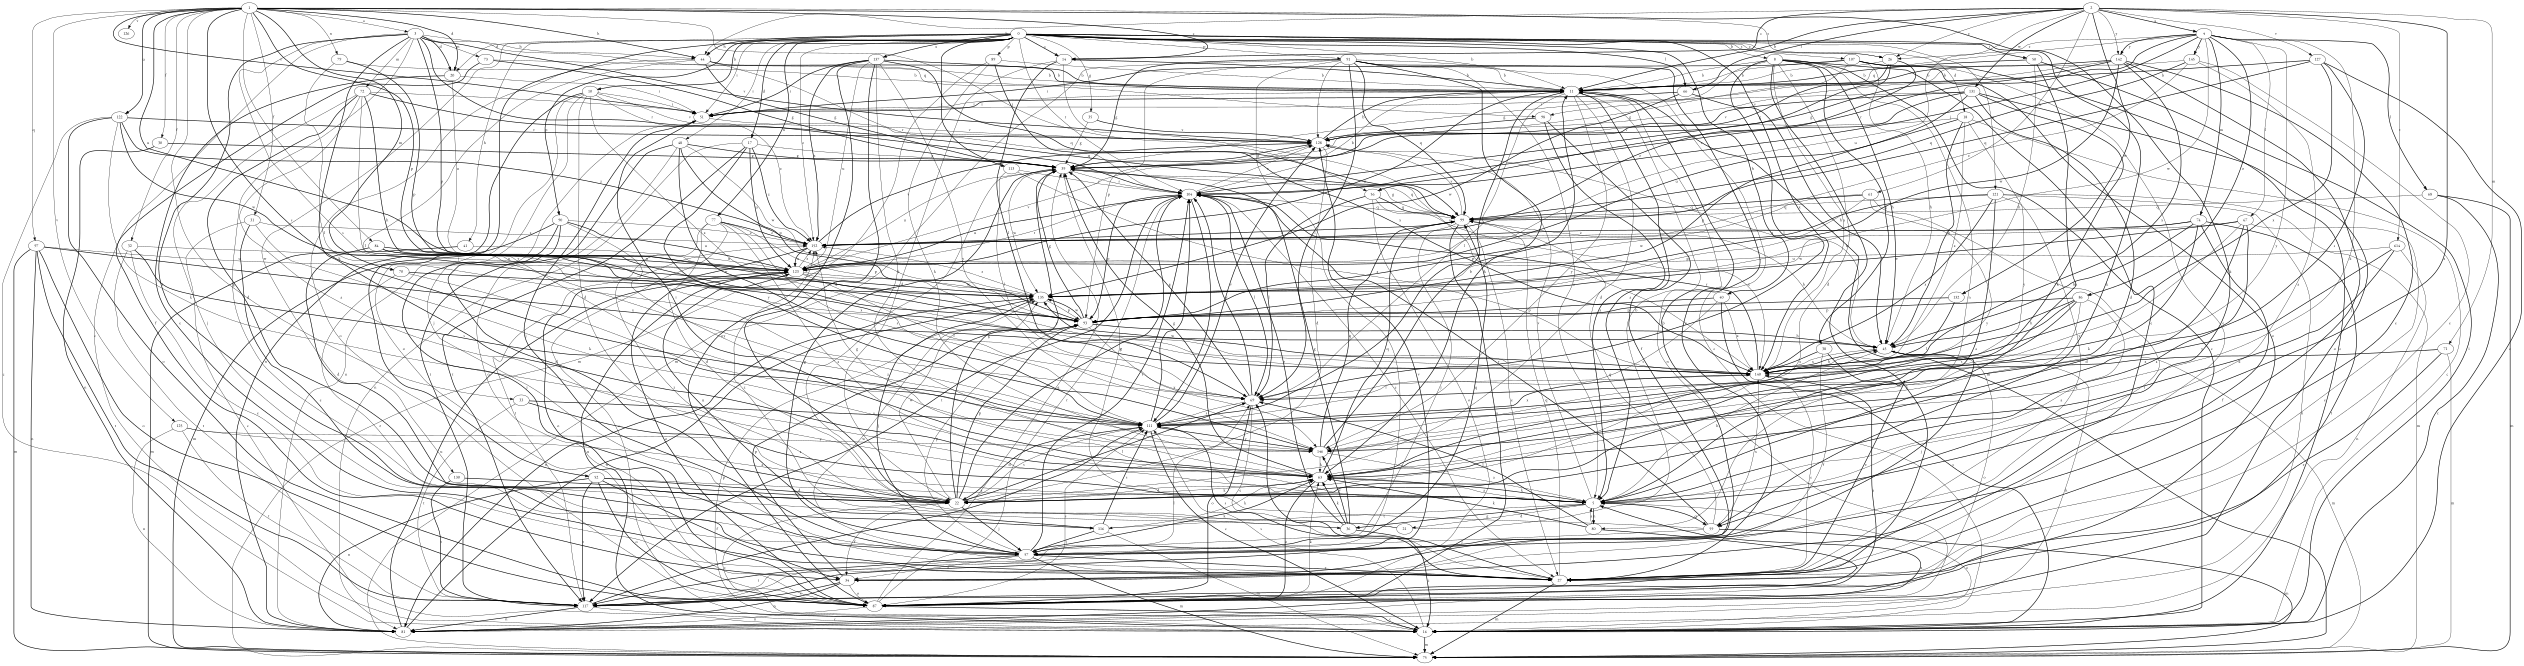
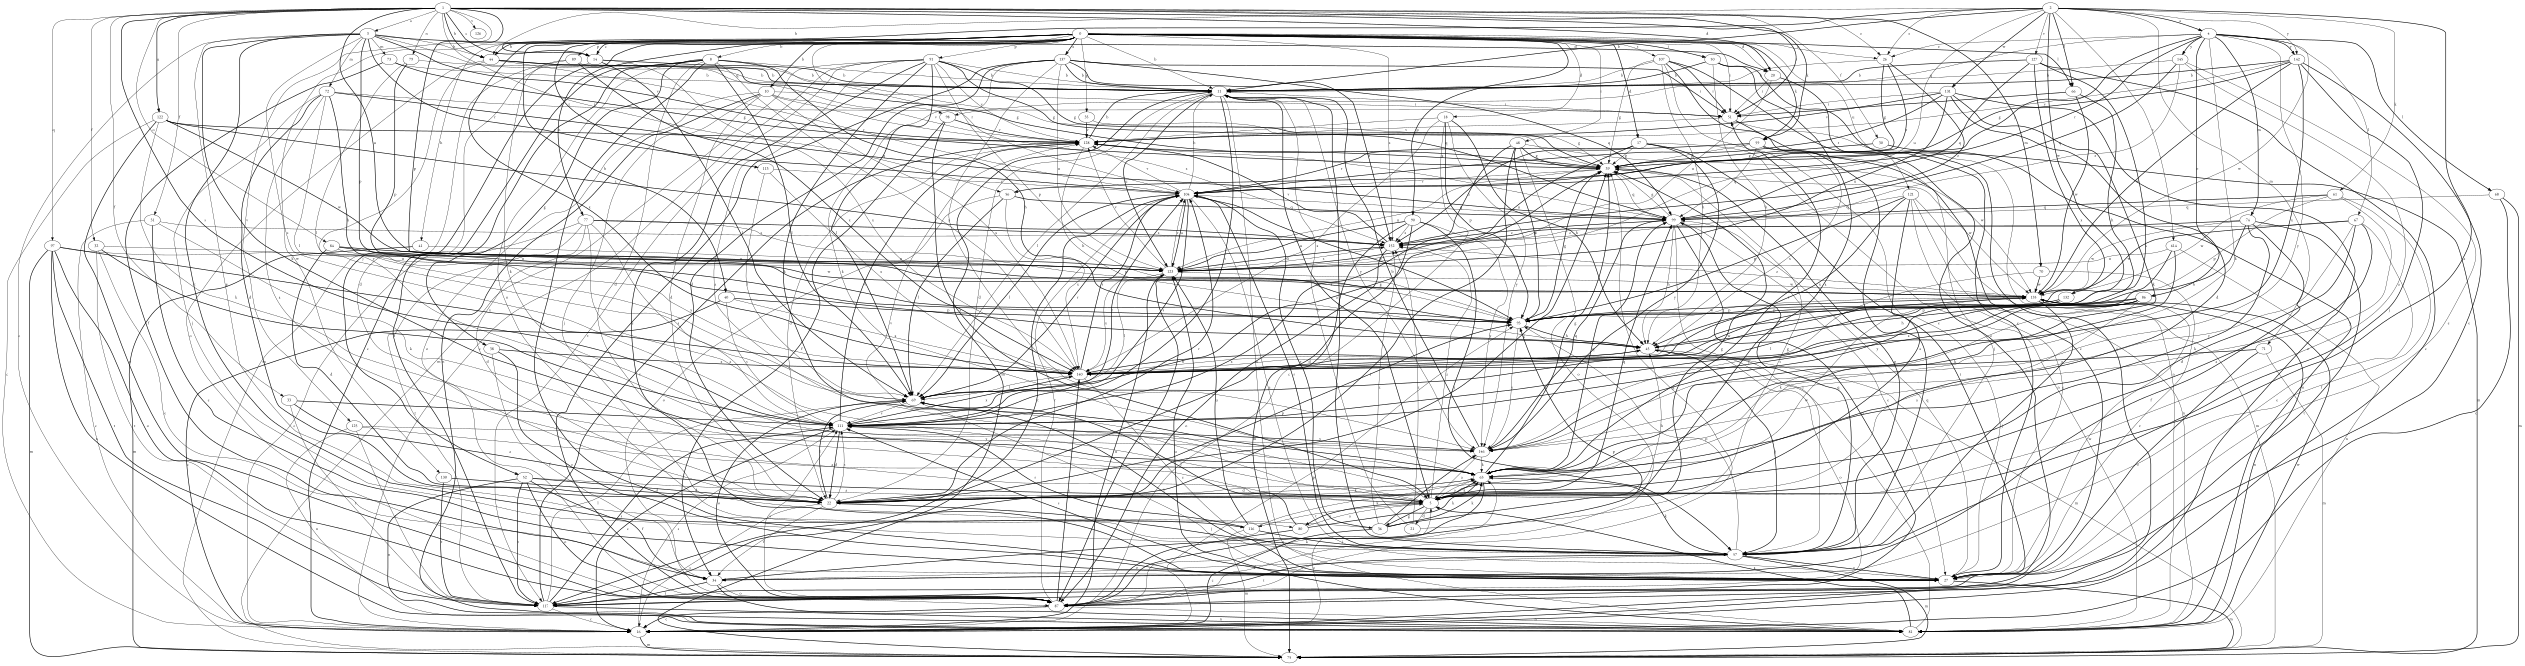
(1654, 507) -> (1605, 436)
